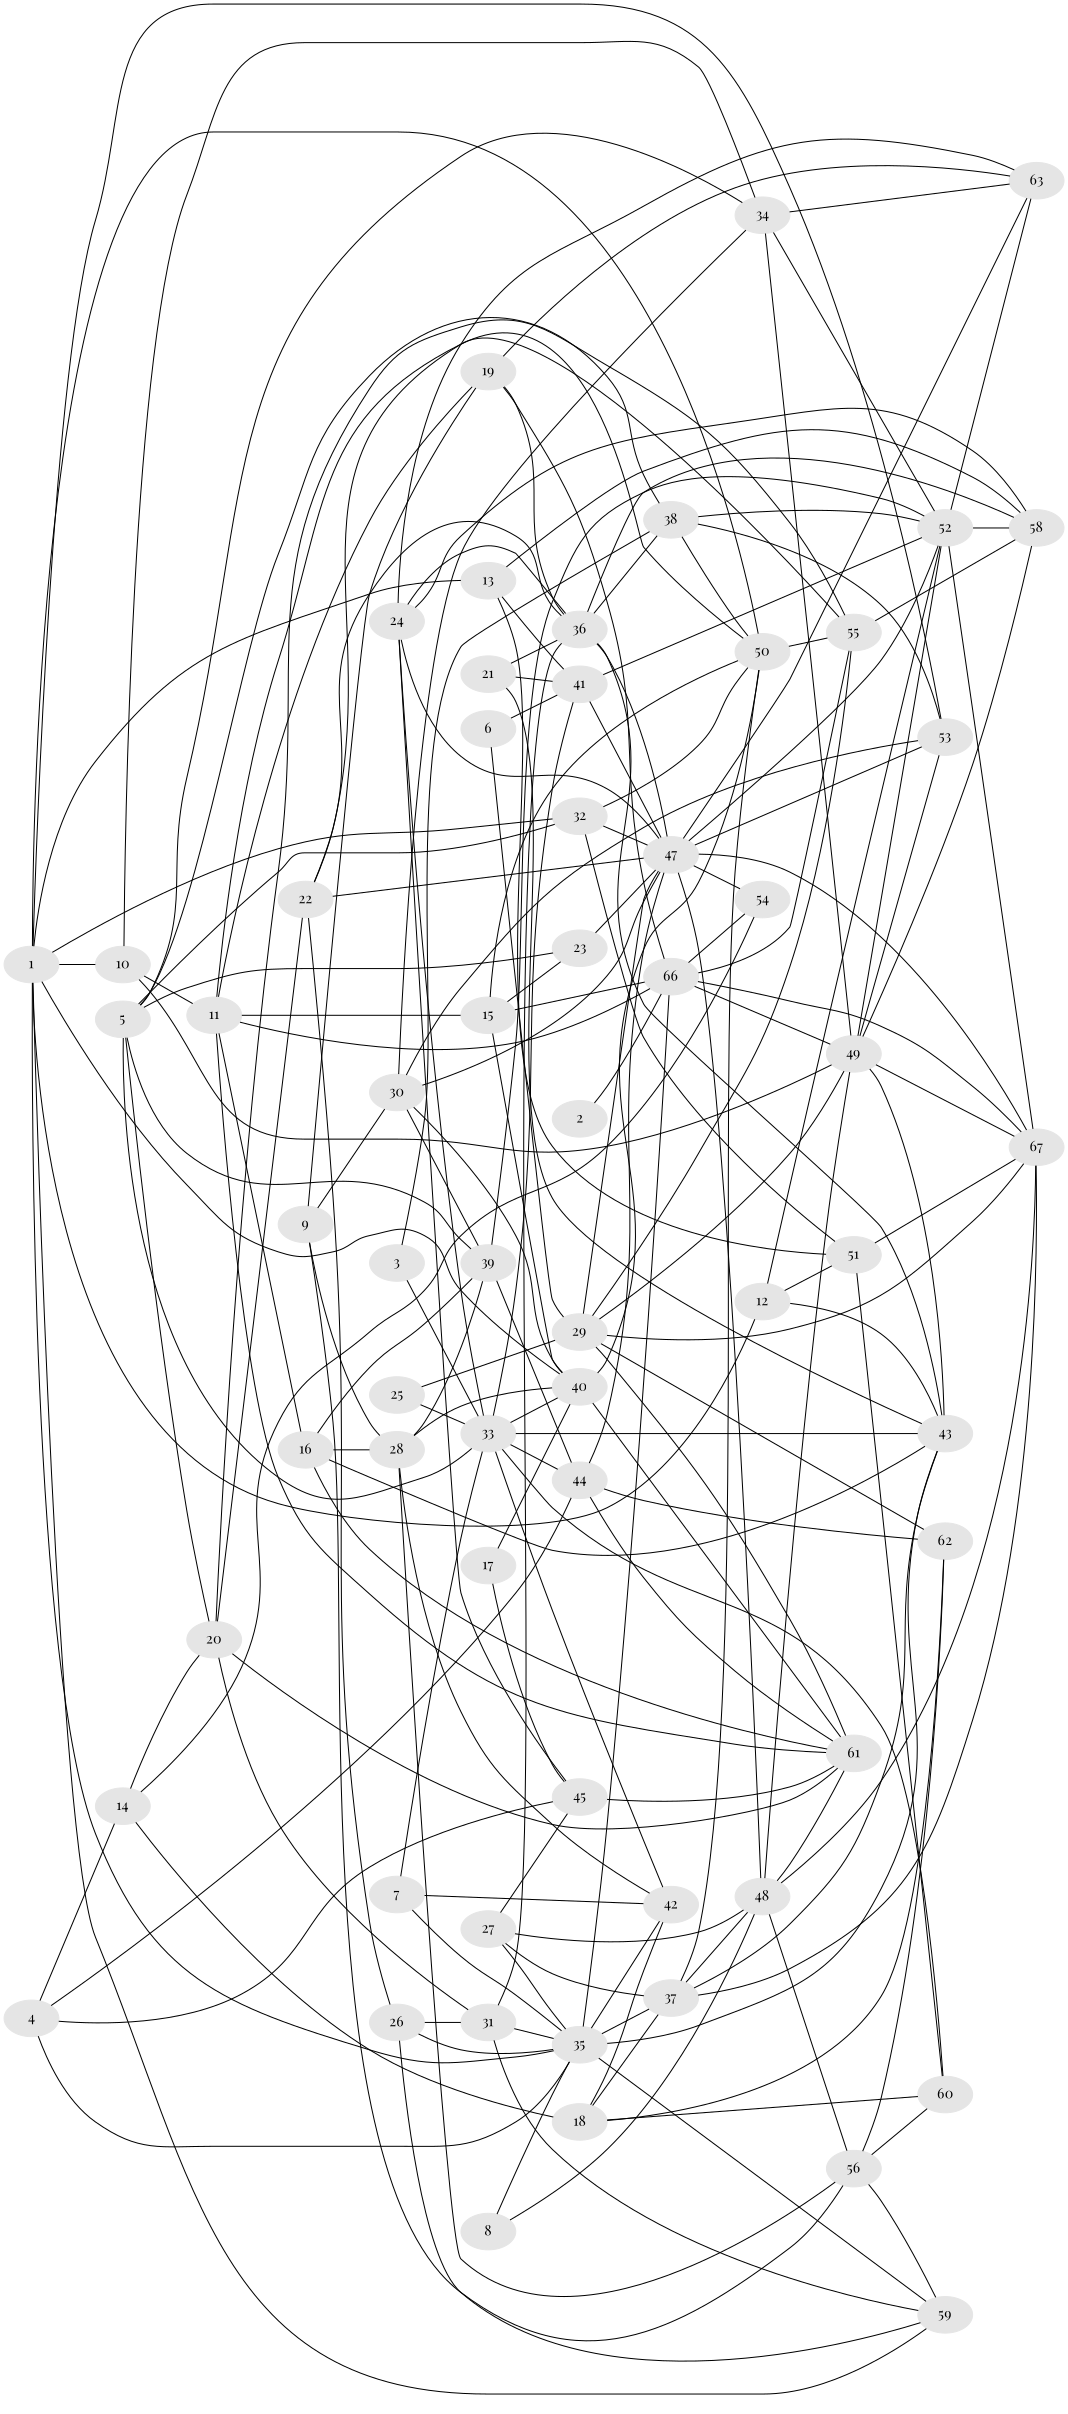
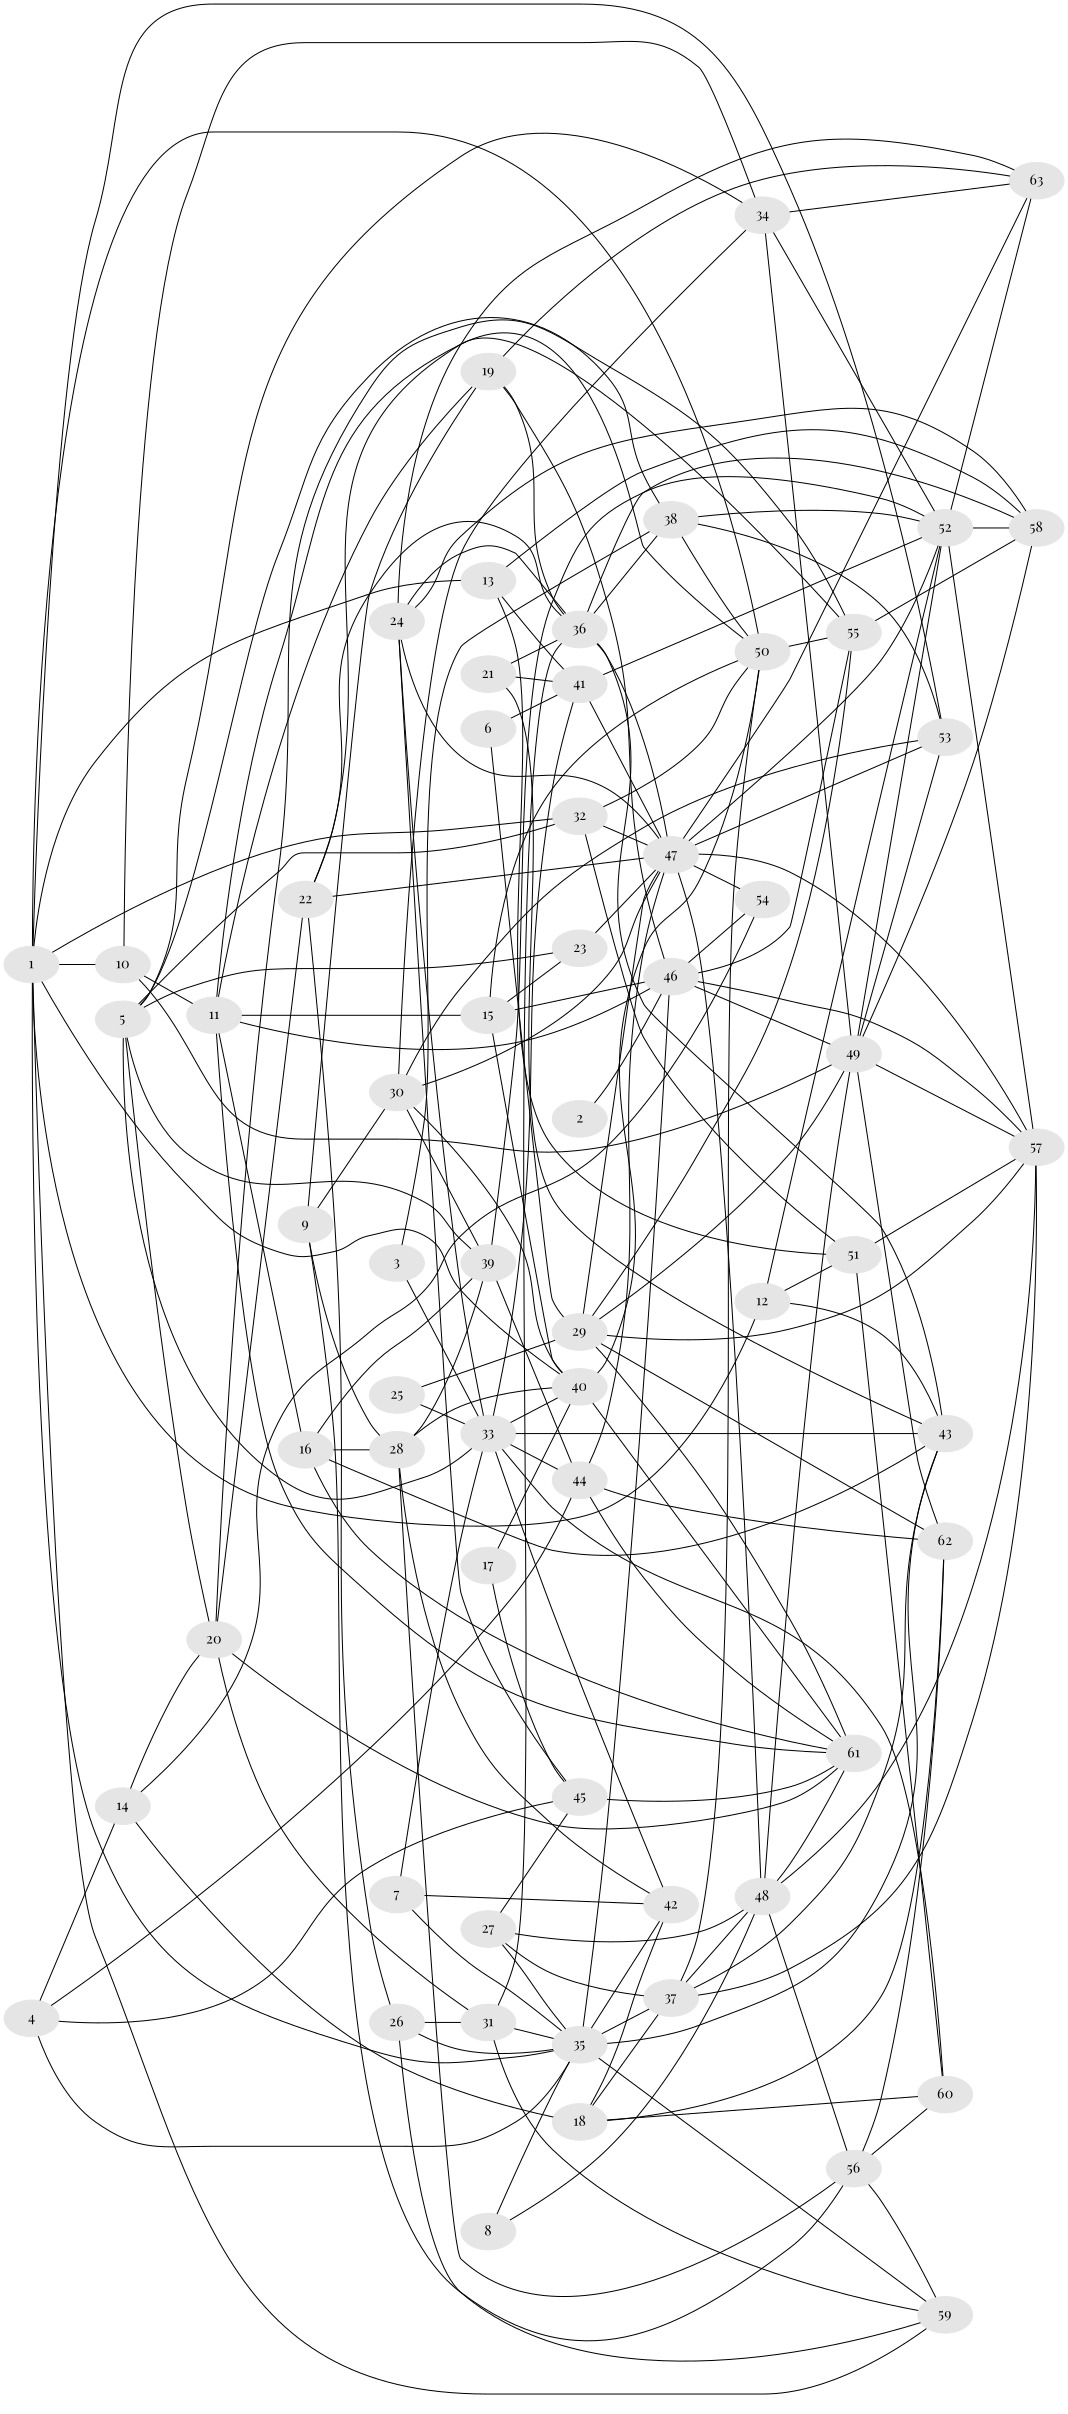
(671, 977) -> (671, 977)
(1037, 1147) -> (1037, 1147)
(926, 1237) -> (892, 1299)
